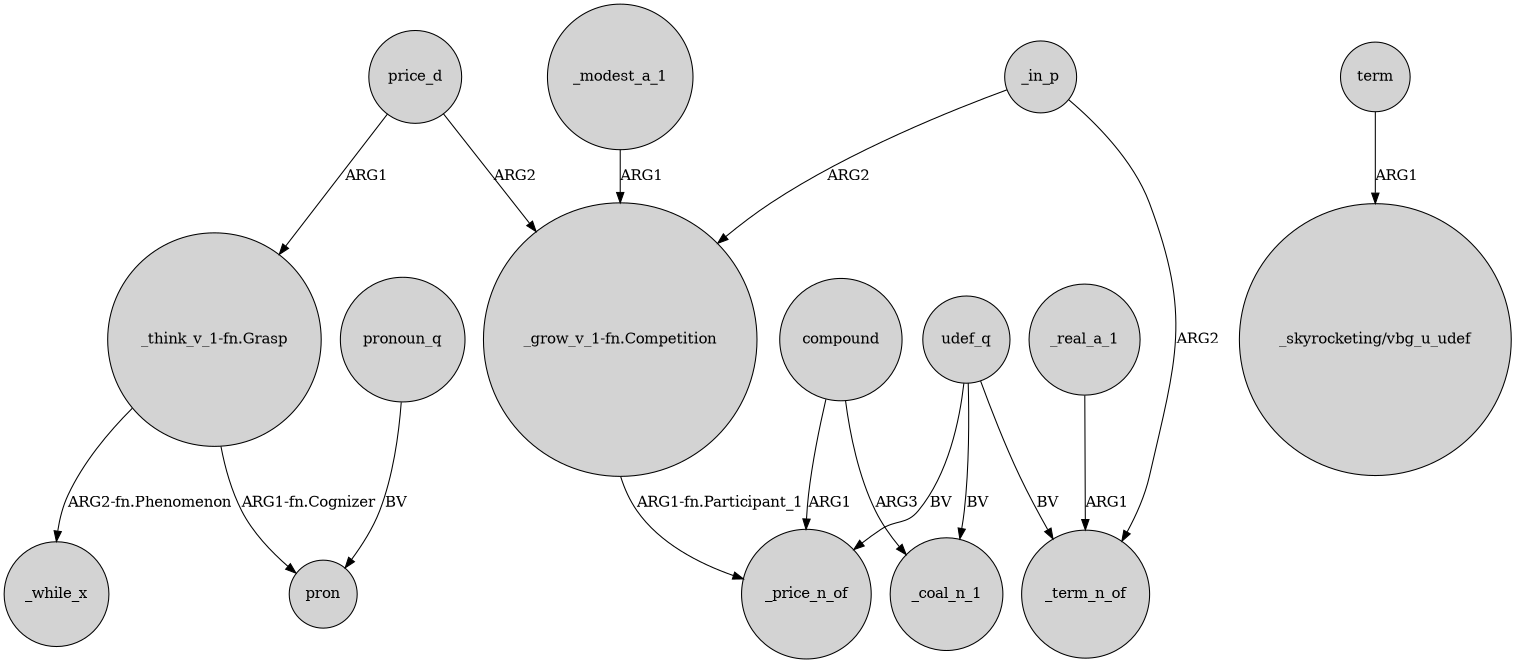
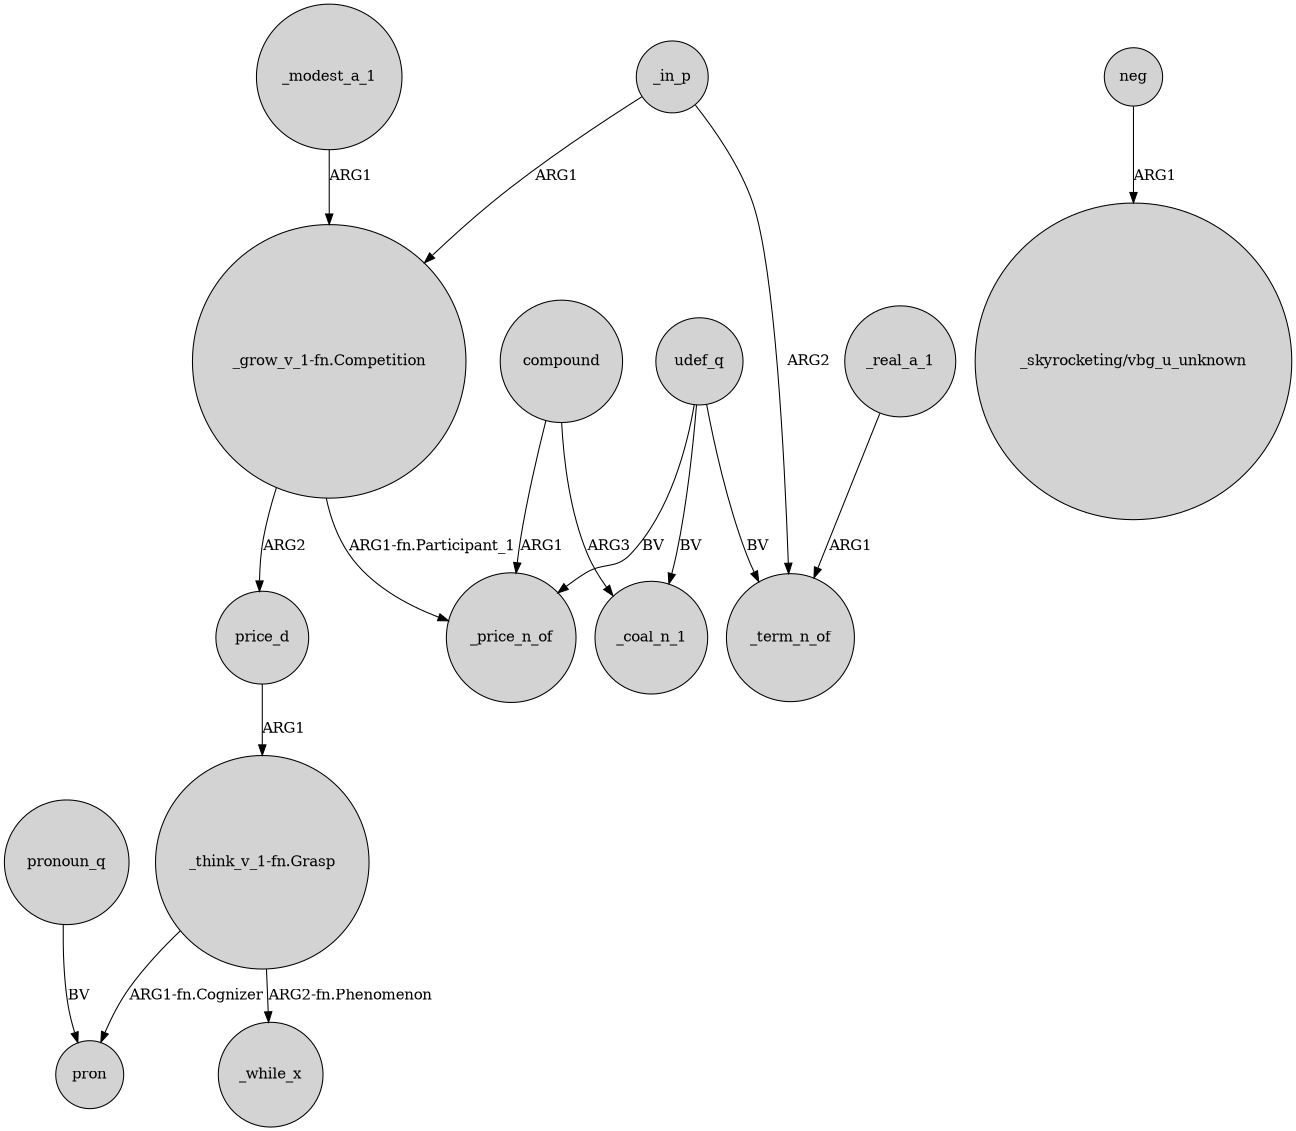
(1375, 77) -> (1133, 77)
(486, 168) -> (264, 533)
(849, 176) -> (557, 176)
(1375, 340) -> (1133, 361)
